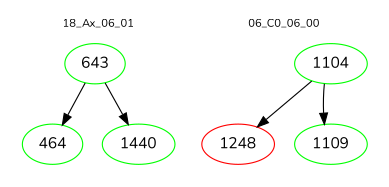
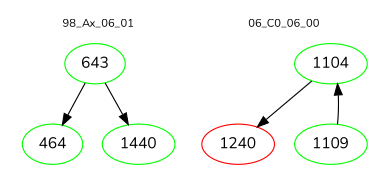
(98, 24) -> (98, 24)
(323, 98) -> (338, 110)
(238, 144) -> (238, 144)
